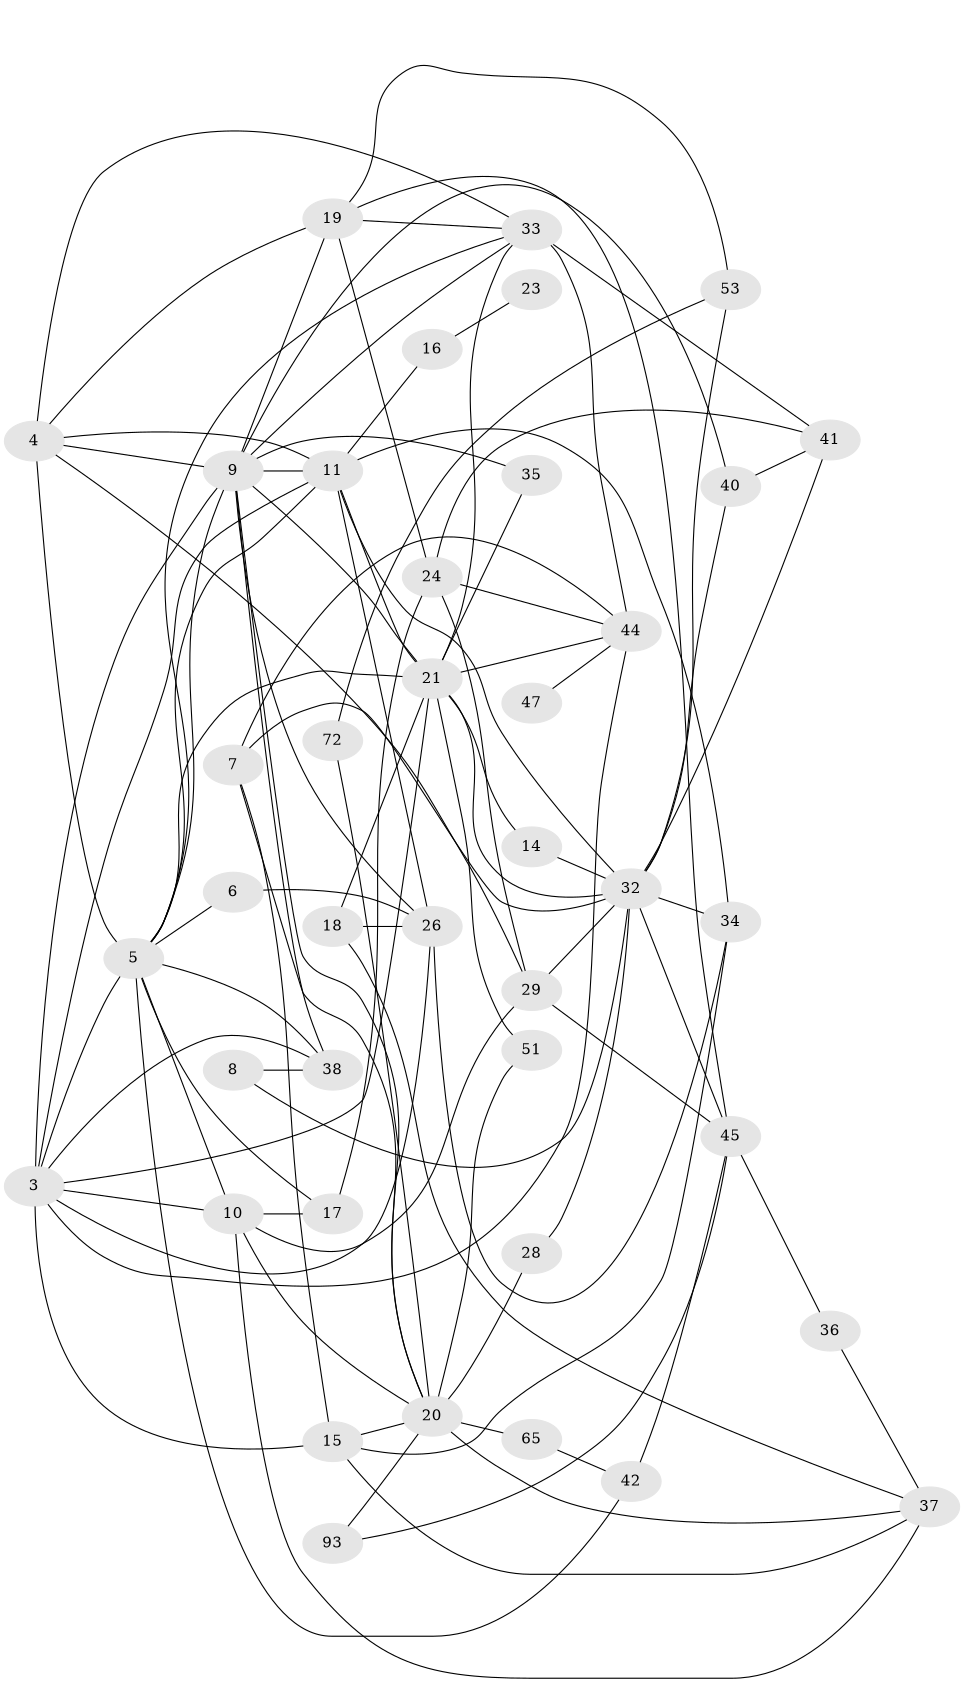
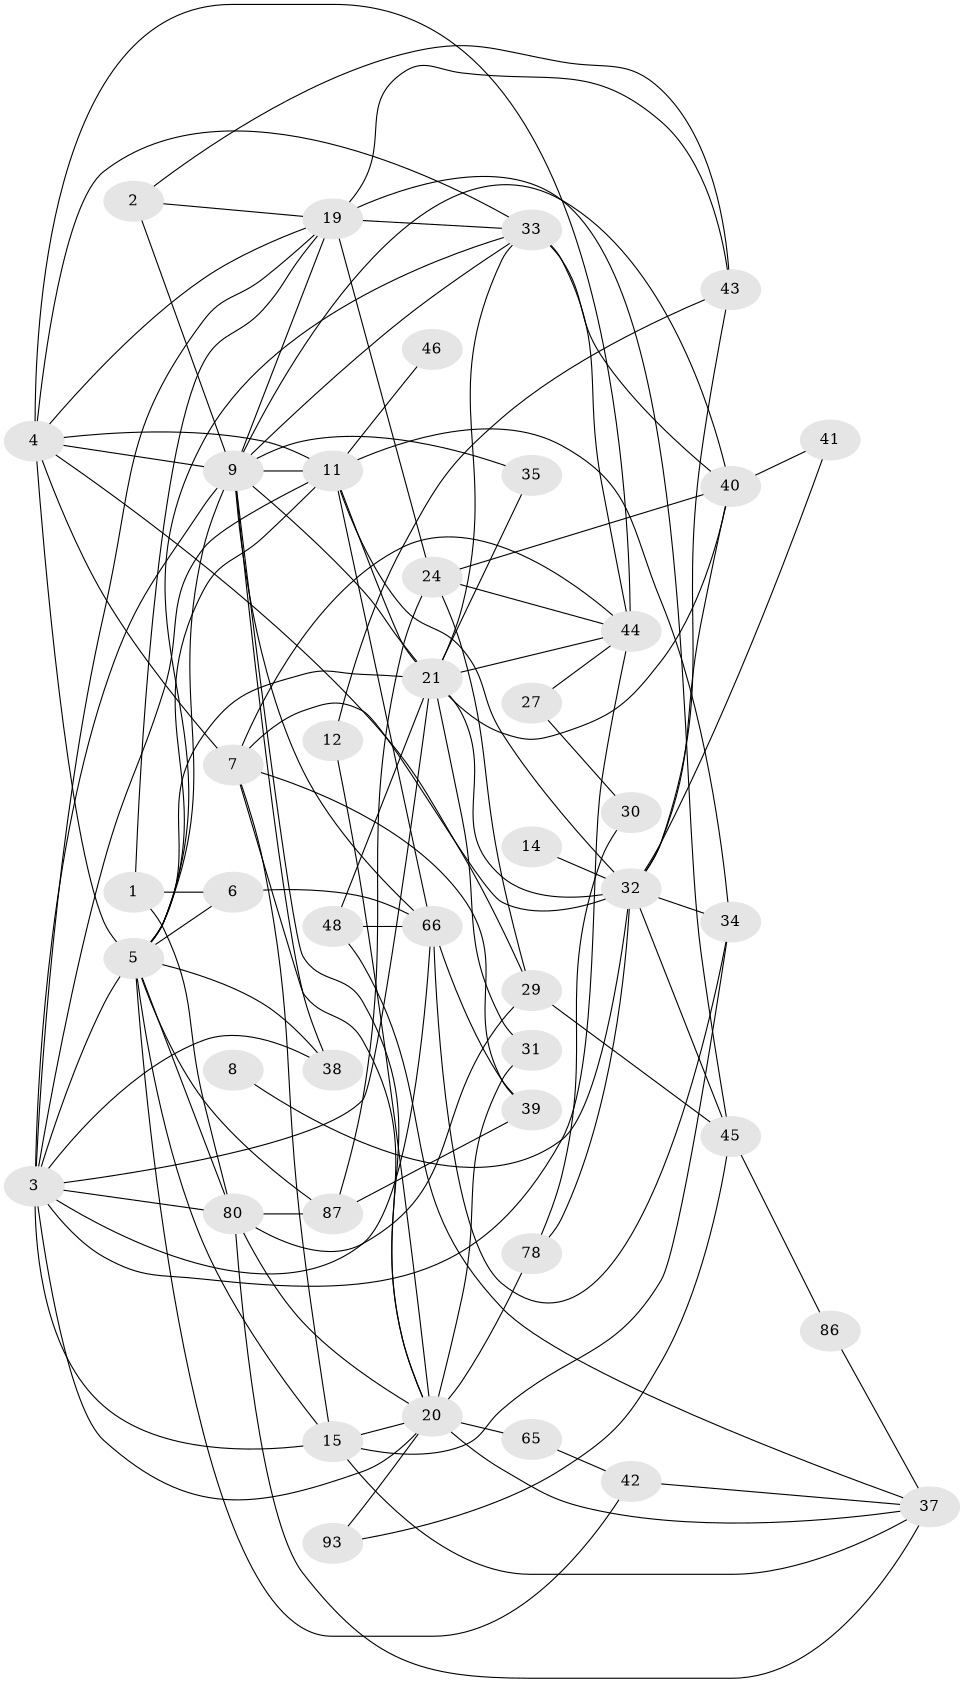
none -> (398, 20)
none -> (134, 201)
(532, 290) -> none
(731, 290) -> (731, 290)
(688, 340) -> (616, 377)
(432, 349) -> (432, 349)
(584, 416) -> (582, 532)
none -> (115, 613)
none -> (94, 664)
(532, 703) -> (532, 703)
(333, 741) -> (333, 741)
(482, 763) -> (634, 693)
none -> (631, 813)
none -> (134, 892)
(333, 926) -> (333, 926)
(432, 926) -> (432, 926)
(582, 940) -> none
(532, 1050) -> (532, 1050)
(281, 1070) -> none
none -> (532, 1110)
(233, 1214) -> (233, 1214)
(333, 1214) -> (333, 1214)
none -> (193, 1216)
(532, 1254) -> (532, 1254)
(830, 1331) -> (830, 1331)
(679, 1341) -> (781, 1494)
none -> (143, 1470)
